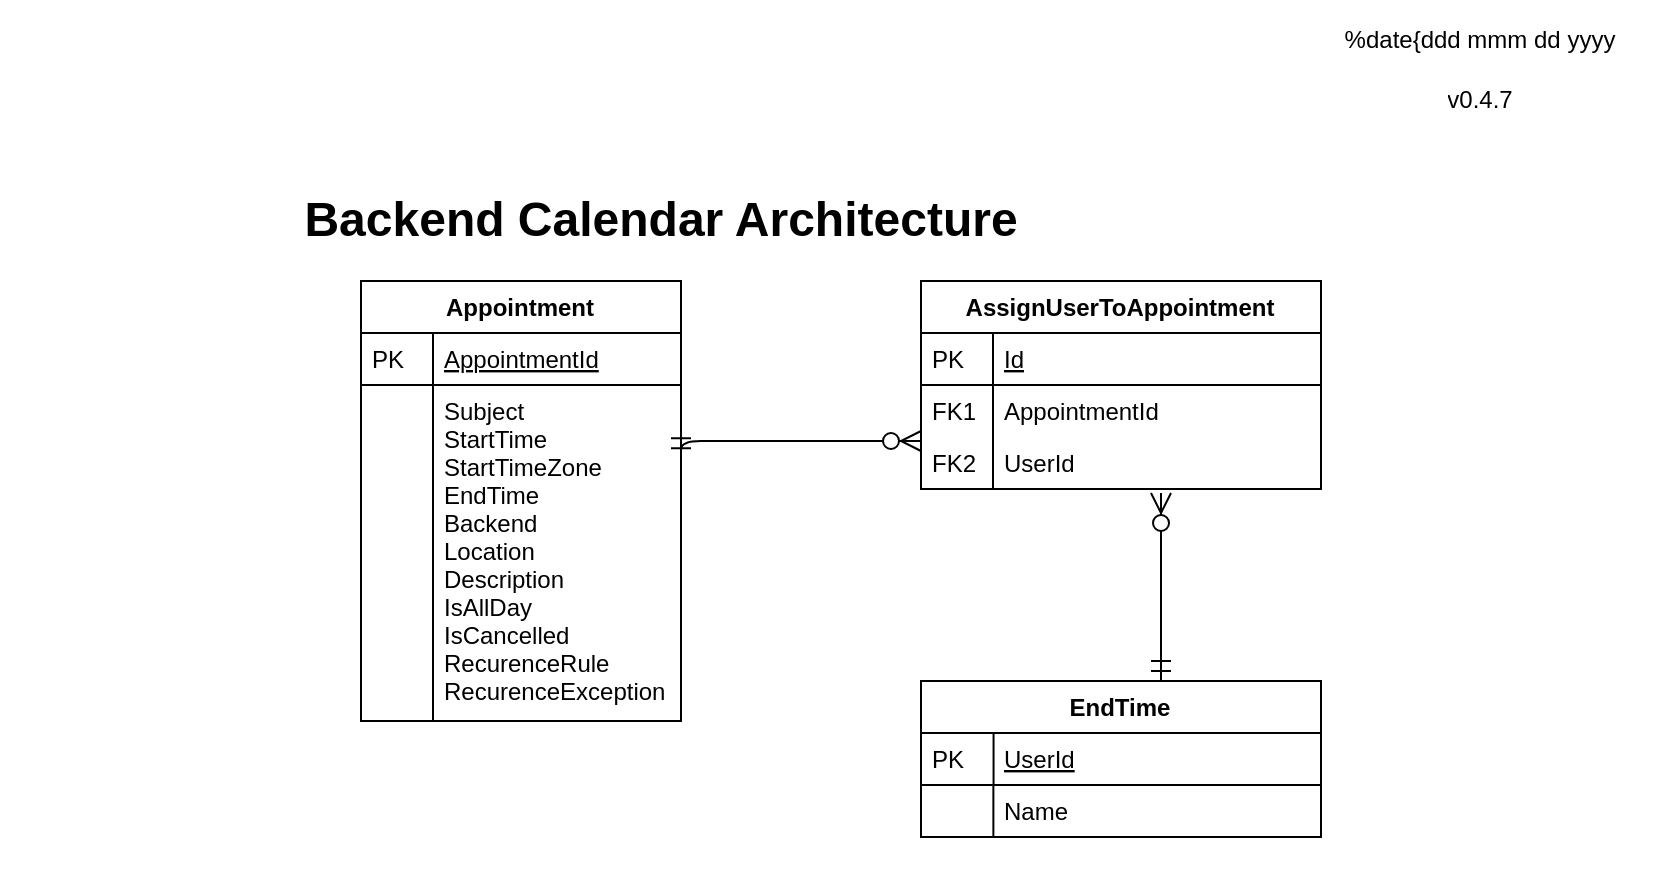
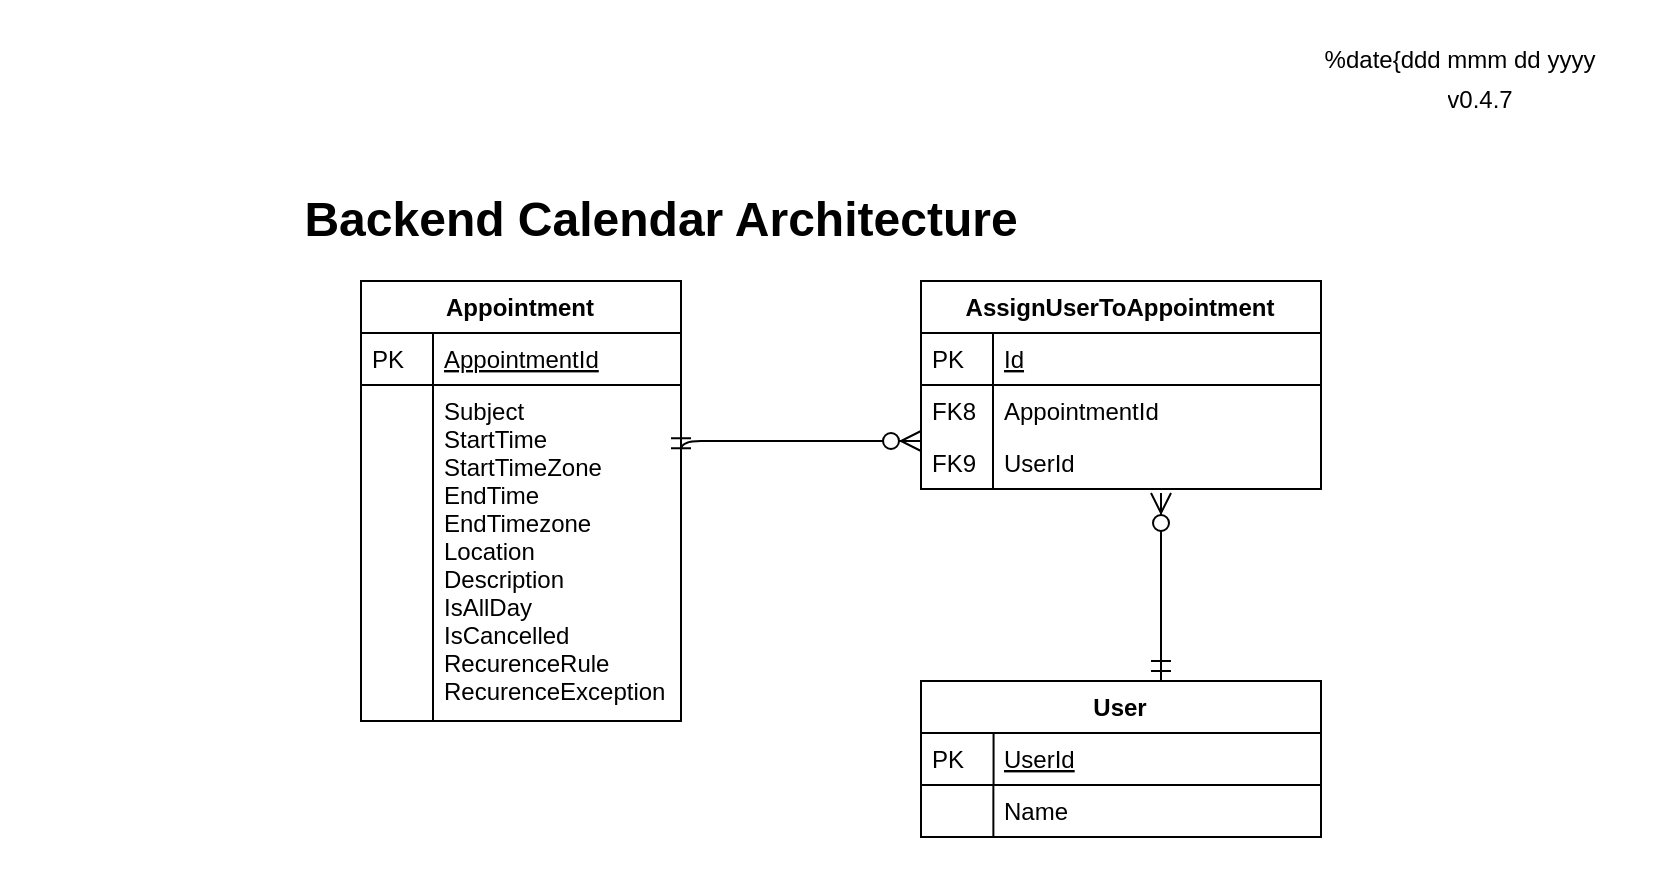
(1481, 41) -> (1461, 61)
(491, 412) -> (491, 412)
(952, 412) -> (952, 412)
(952, 464) -> (952, 464)
(1120, 708) -> (1120, 708)
